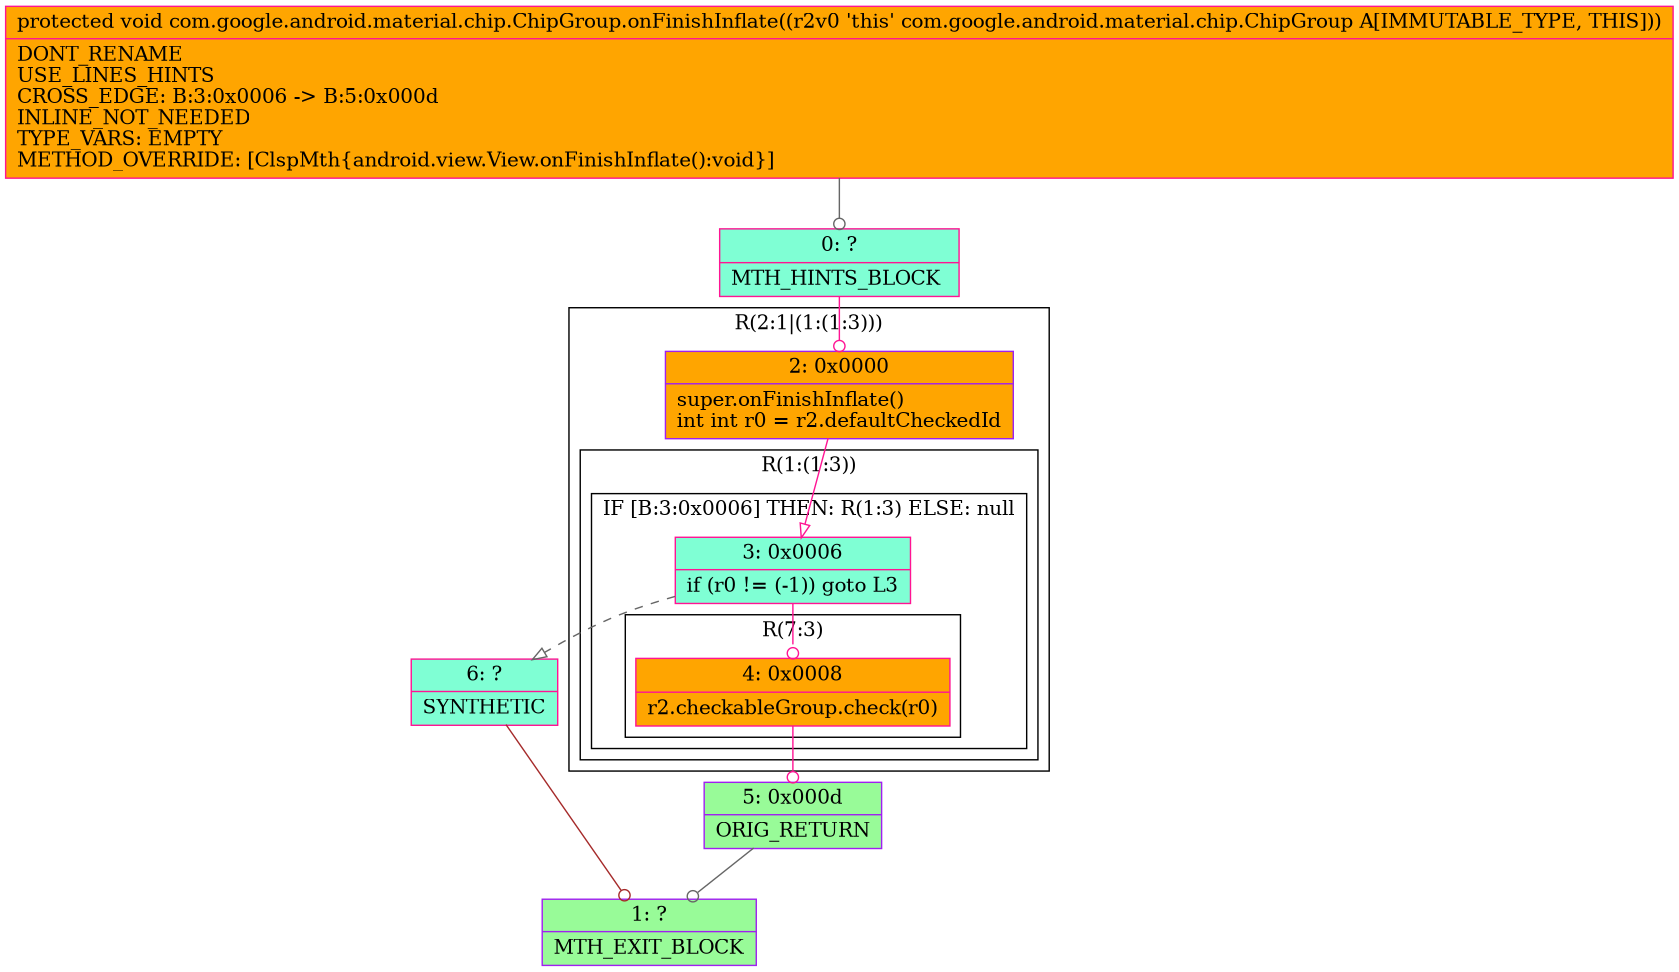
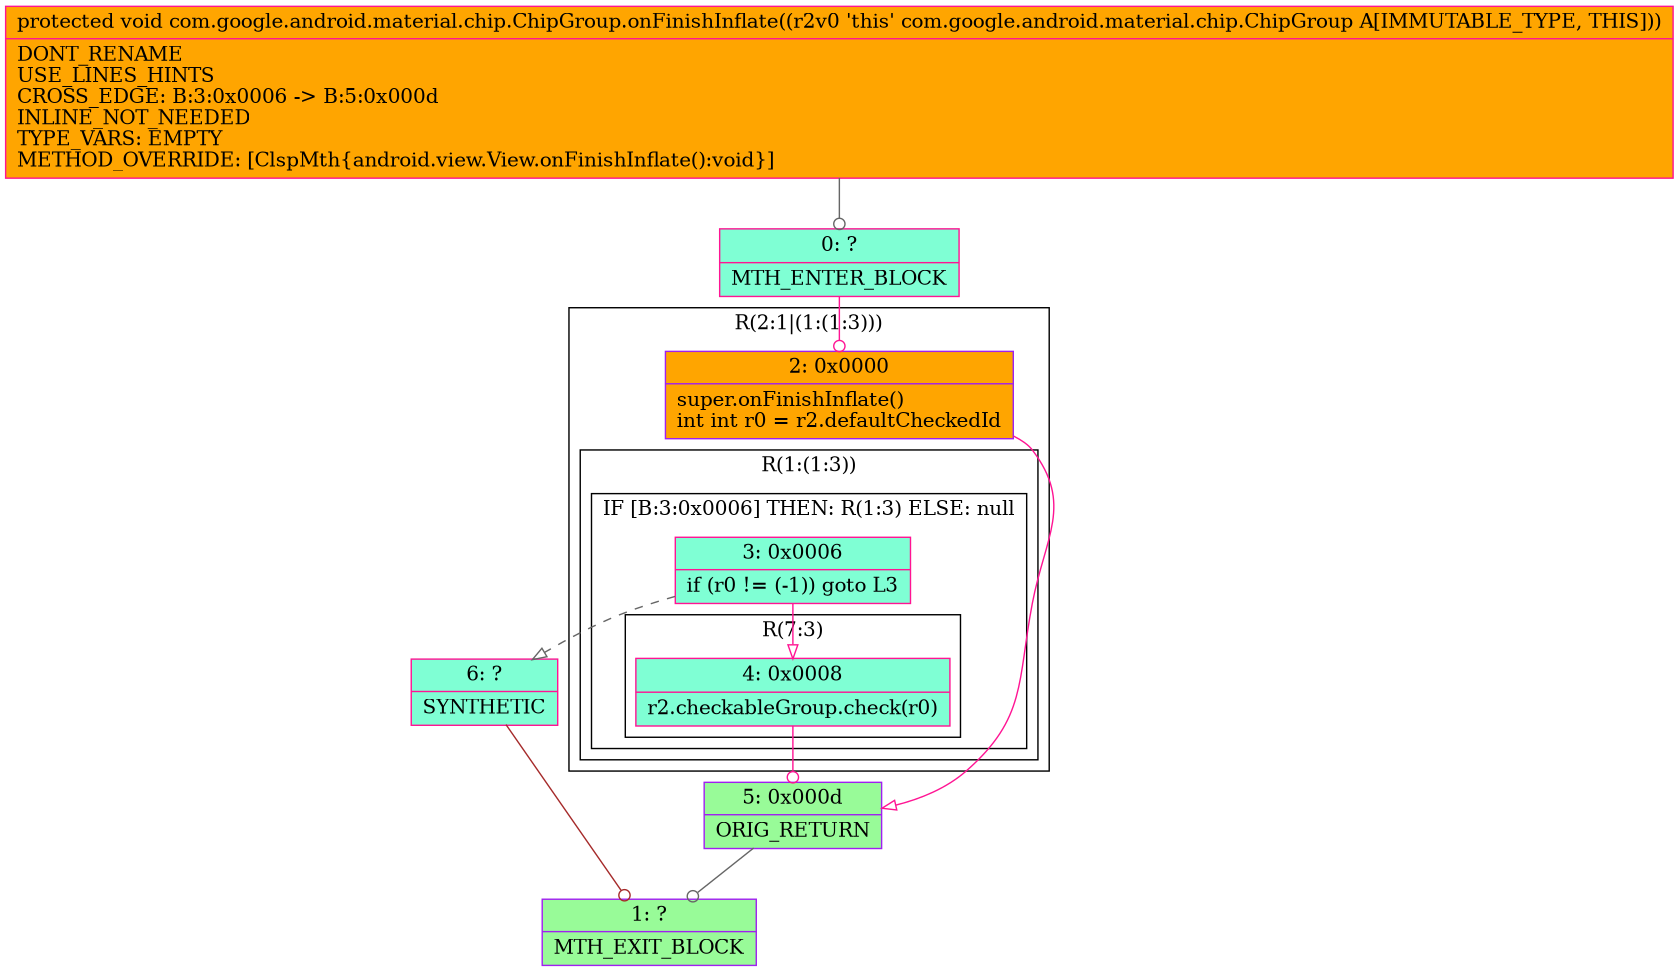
(836, 279) -> (839, 279)
(817, 481) -> (1016, 698)
(793, 624) -> (793, 624)
(793, 692) -> (793, 692)
